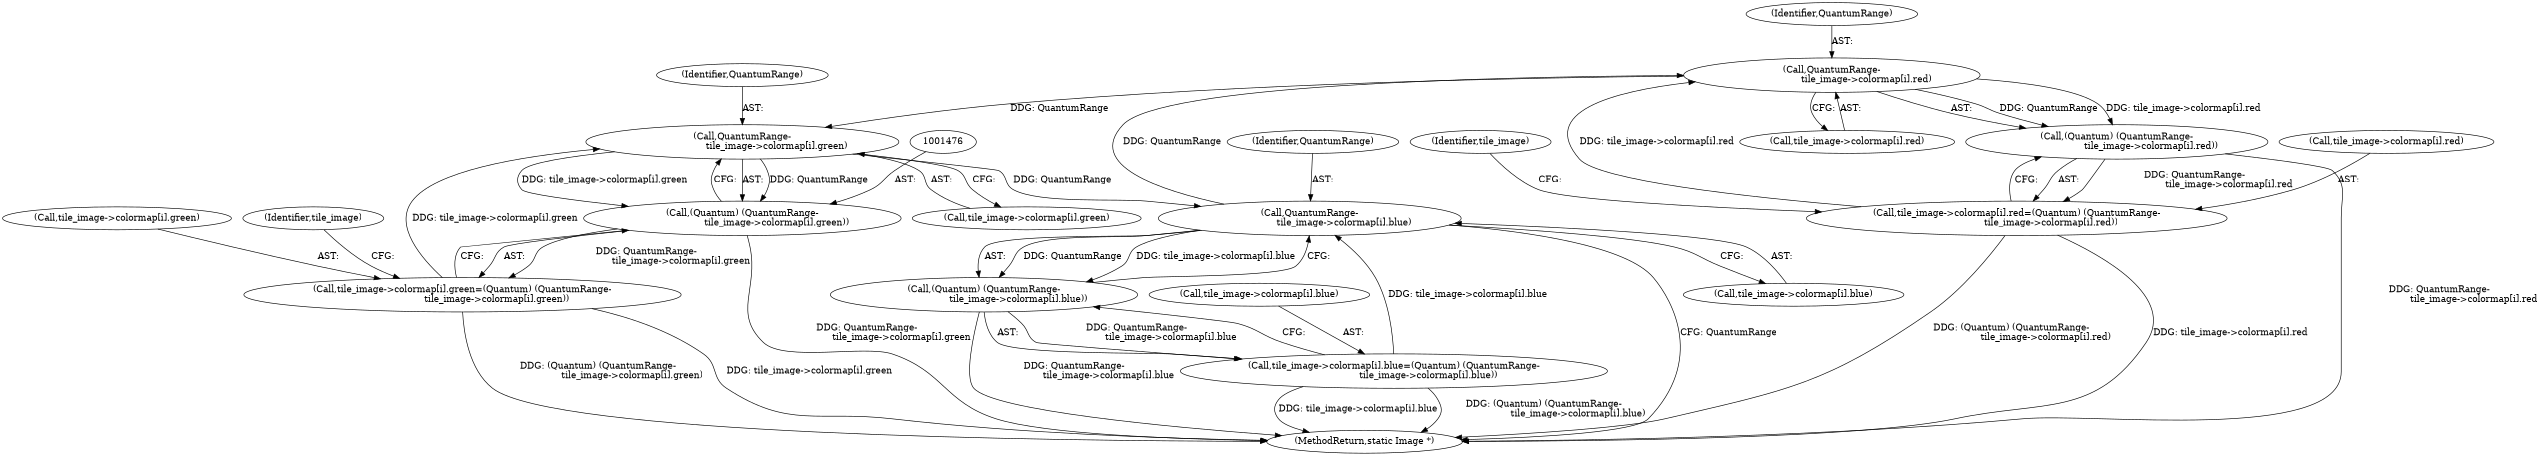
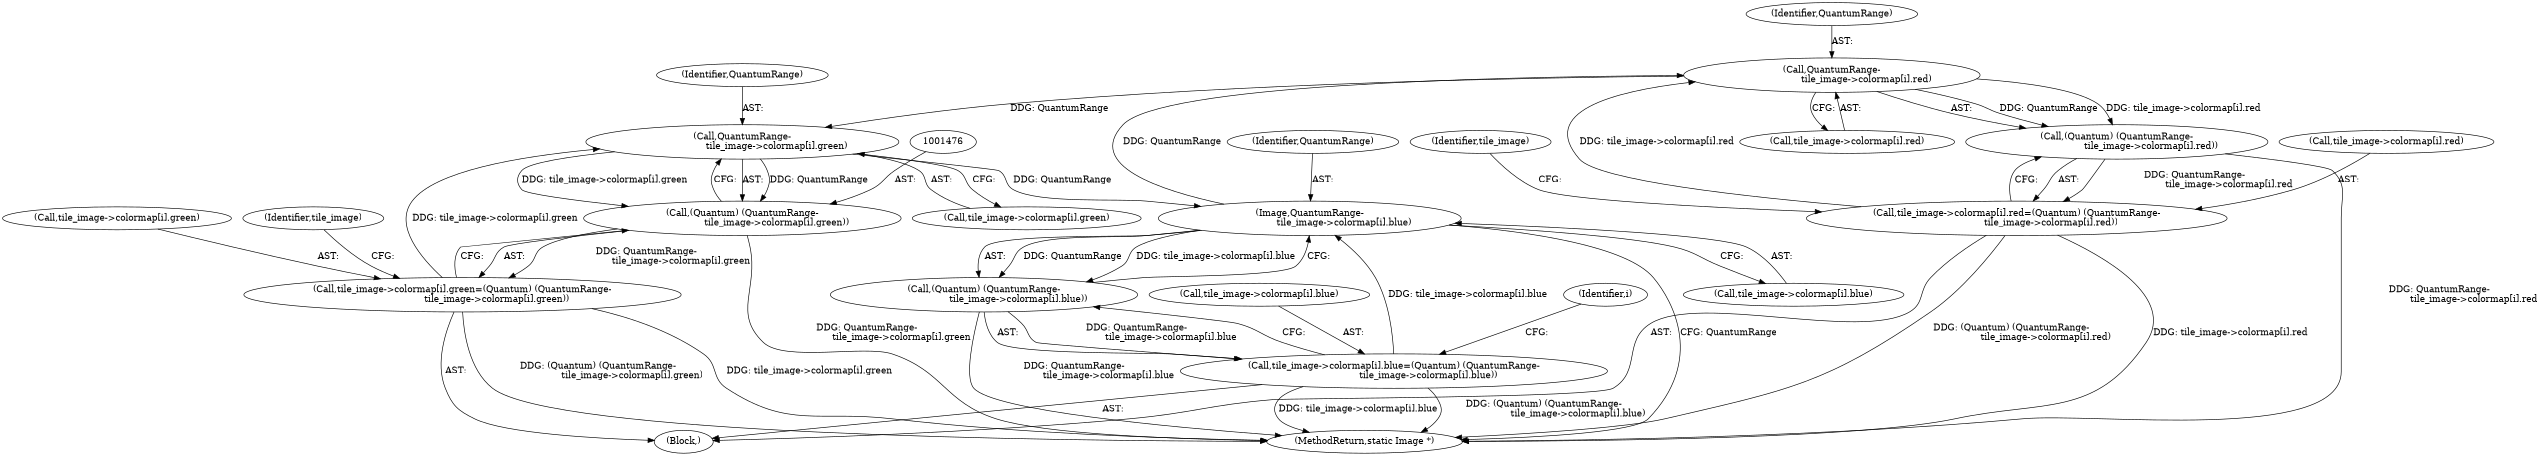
(1310, 218) -> (1310, 218)
none -> (1606, 295)
none -> (684, 442)
